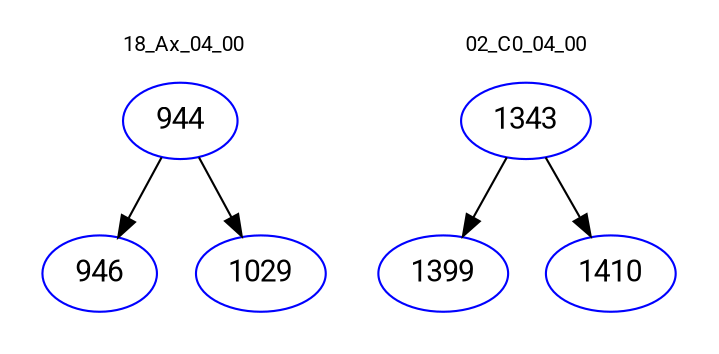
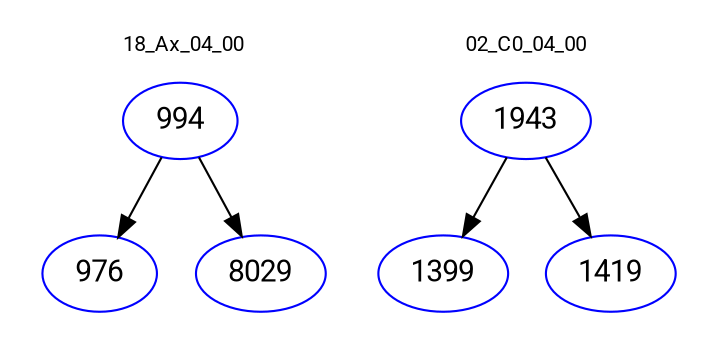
(180, 121) -> (180, 121)
(526, 121) -> (526, 121)
(100, 274) -> (100, 274)
(261, 274) -> (261, 274)
(611, 274) -> (611, 274)
